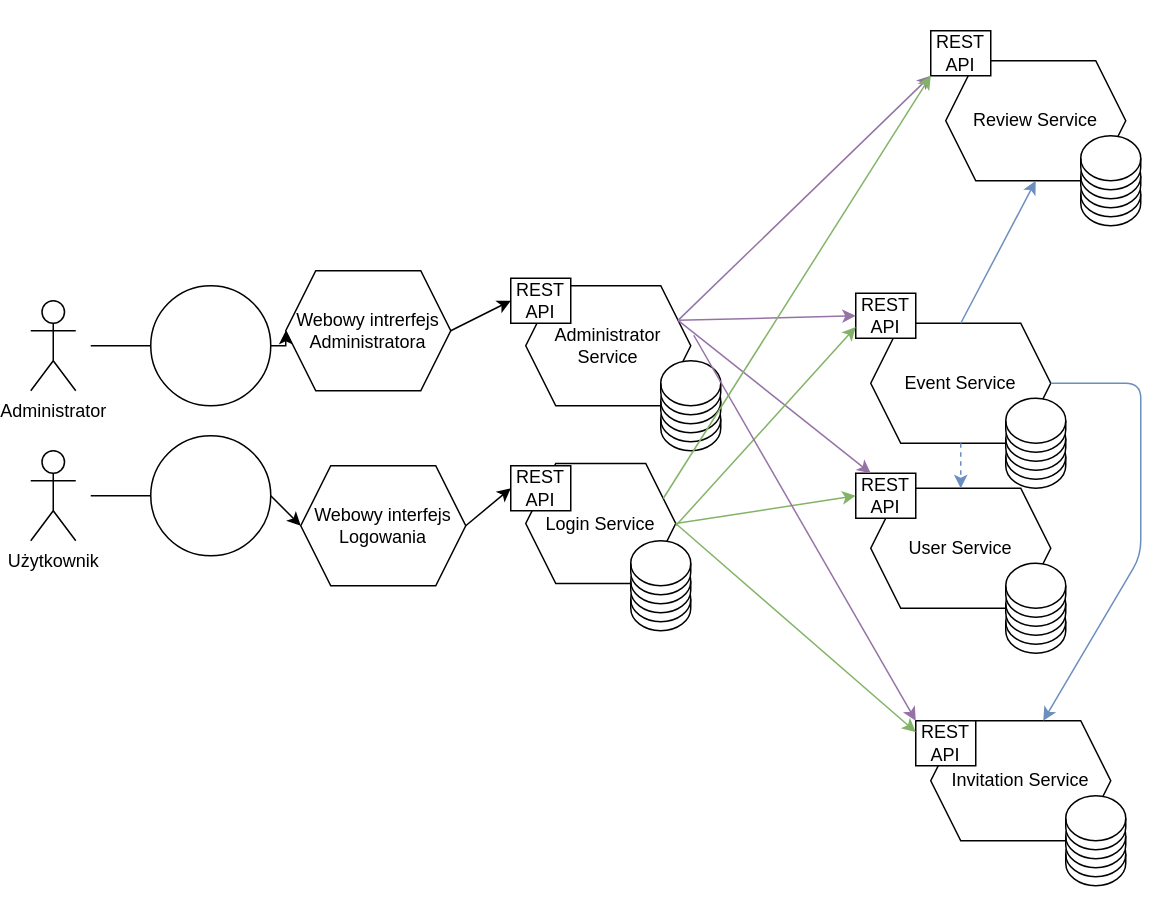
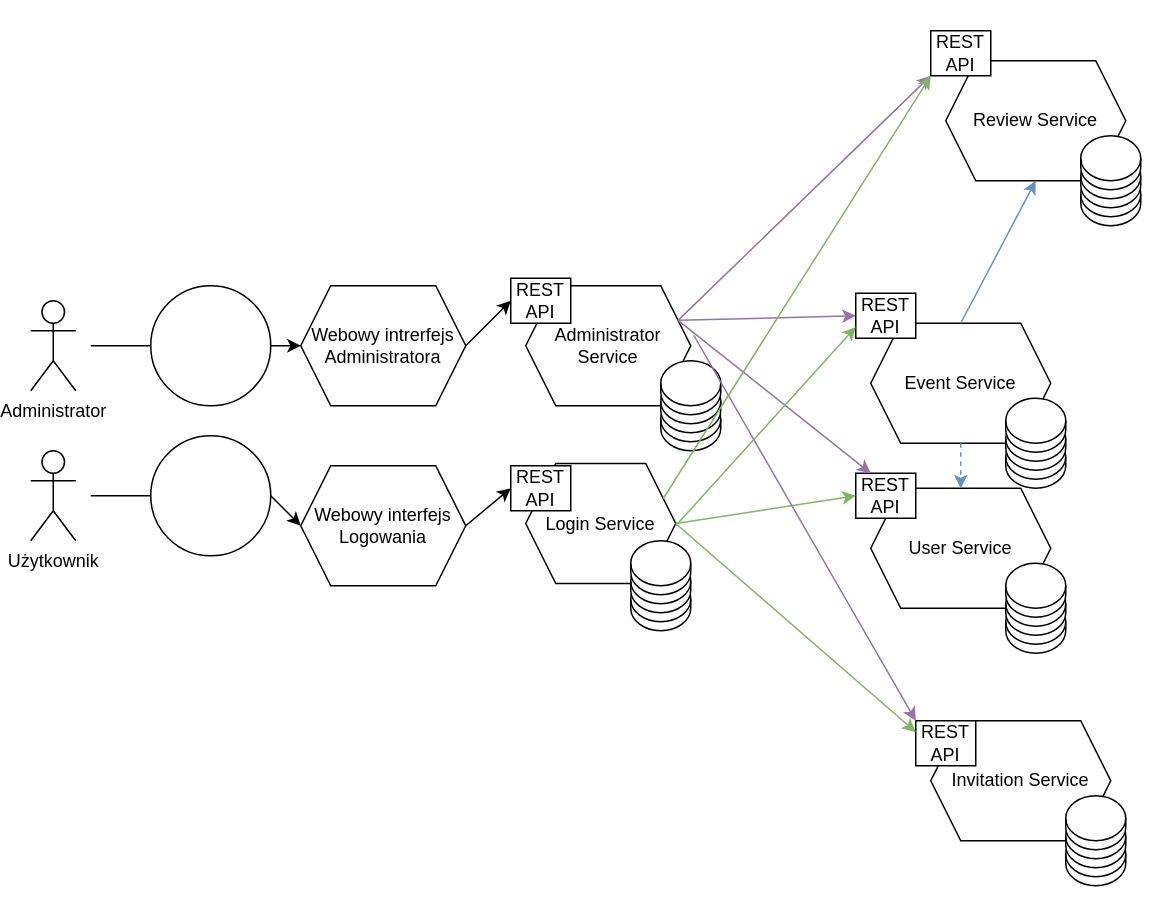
(368, 331) -> (383, 346)
(1141, 516) -> none
